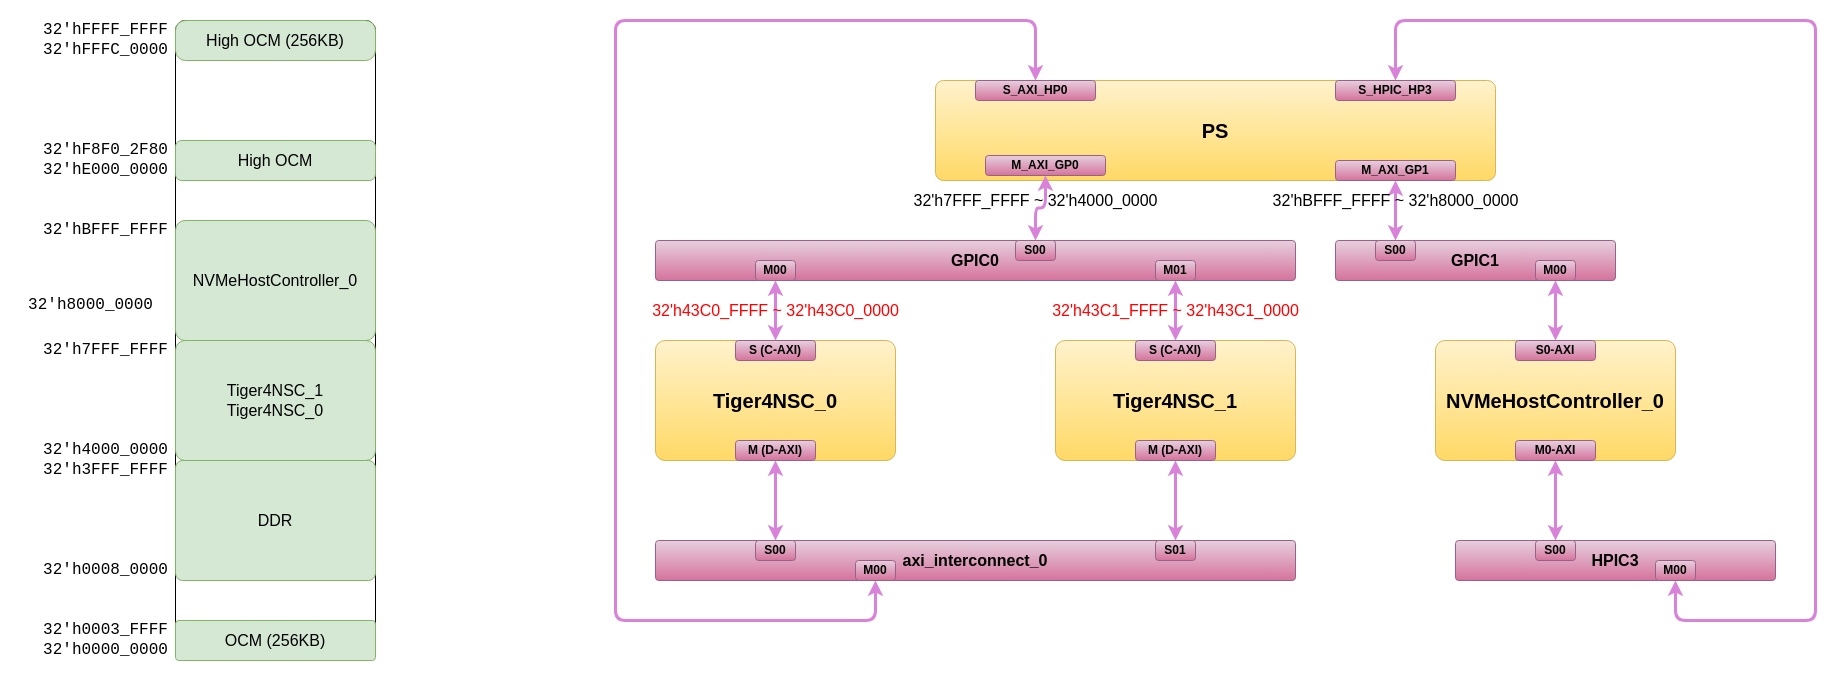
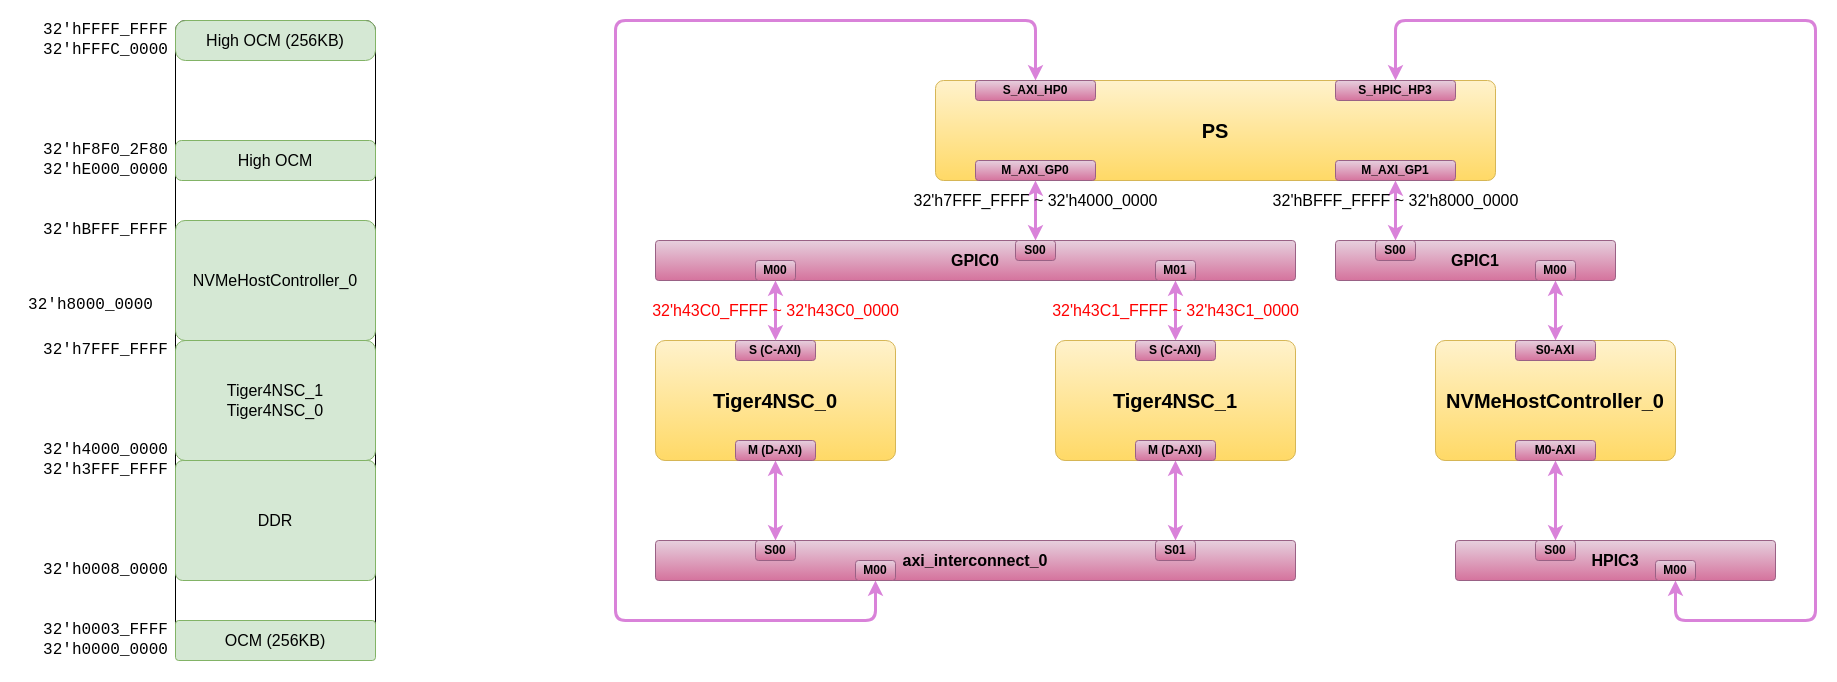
(1046, 166) -> (1036, 171)
